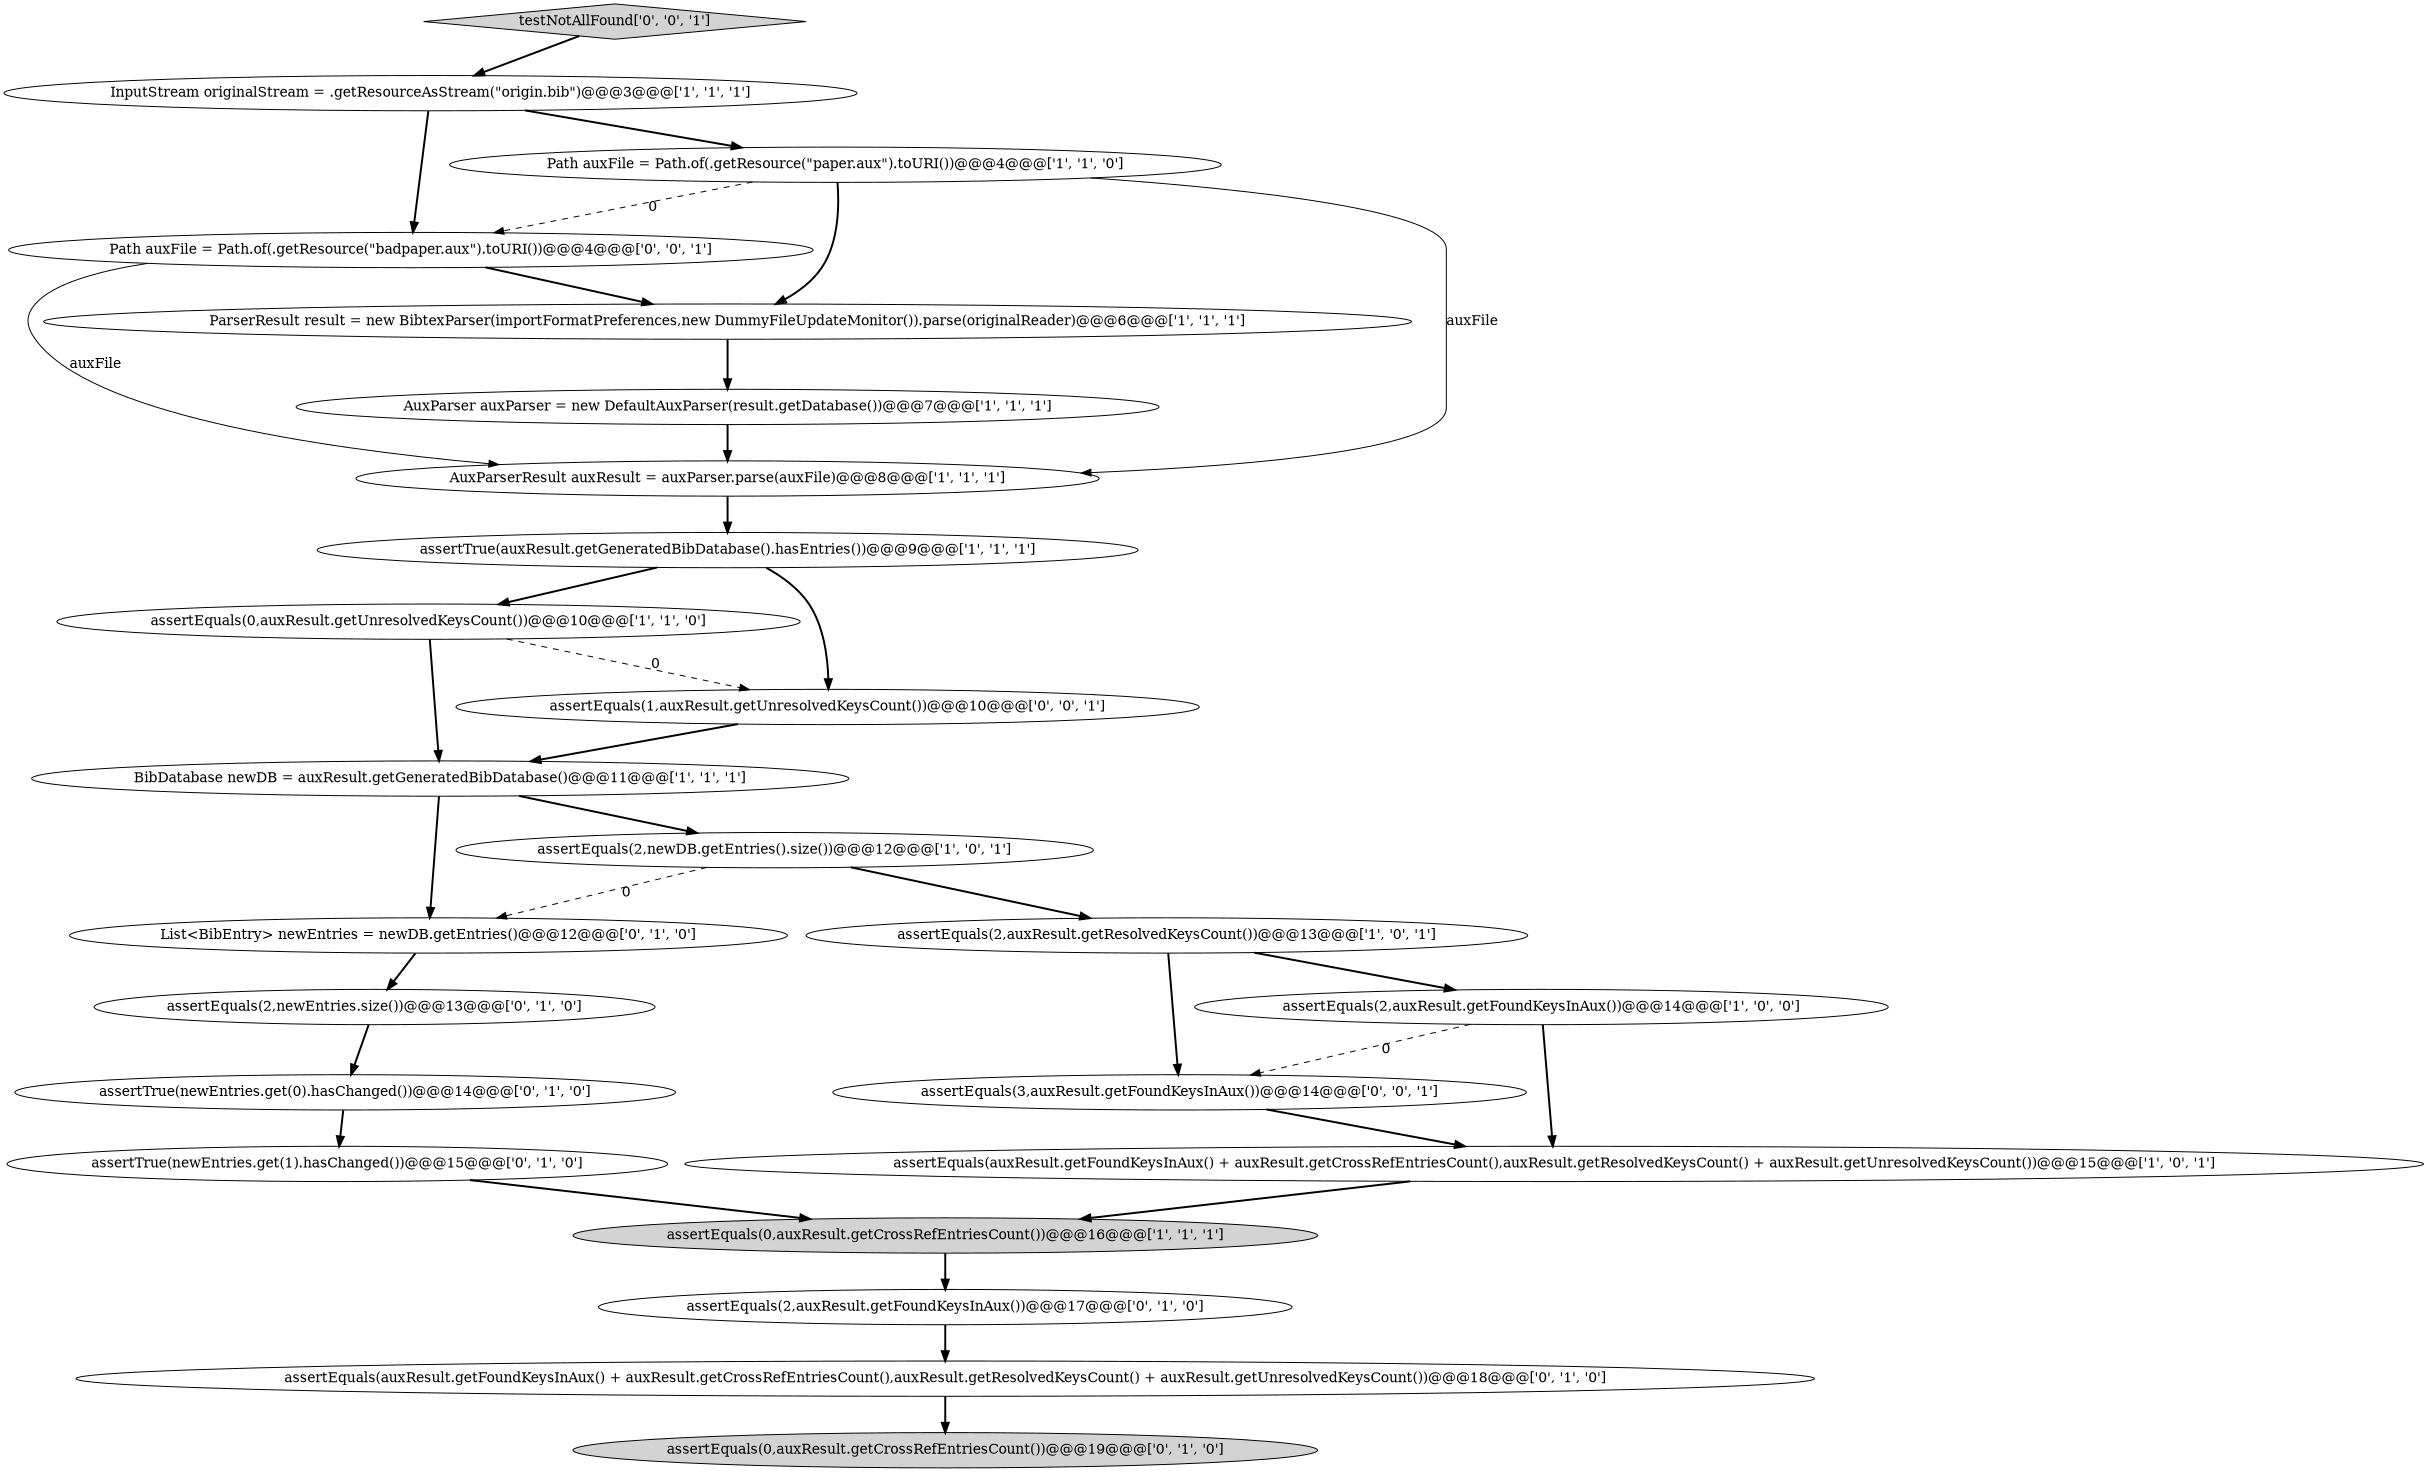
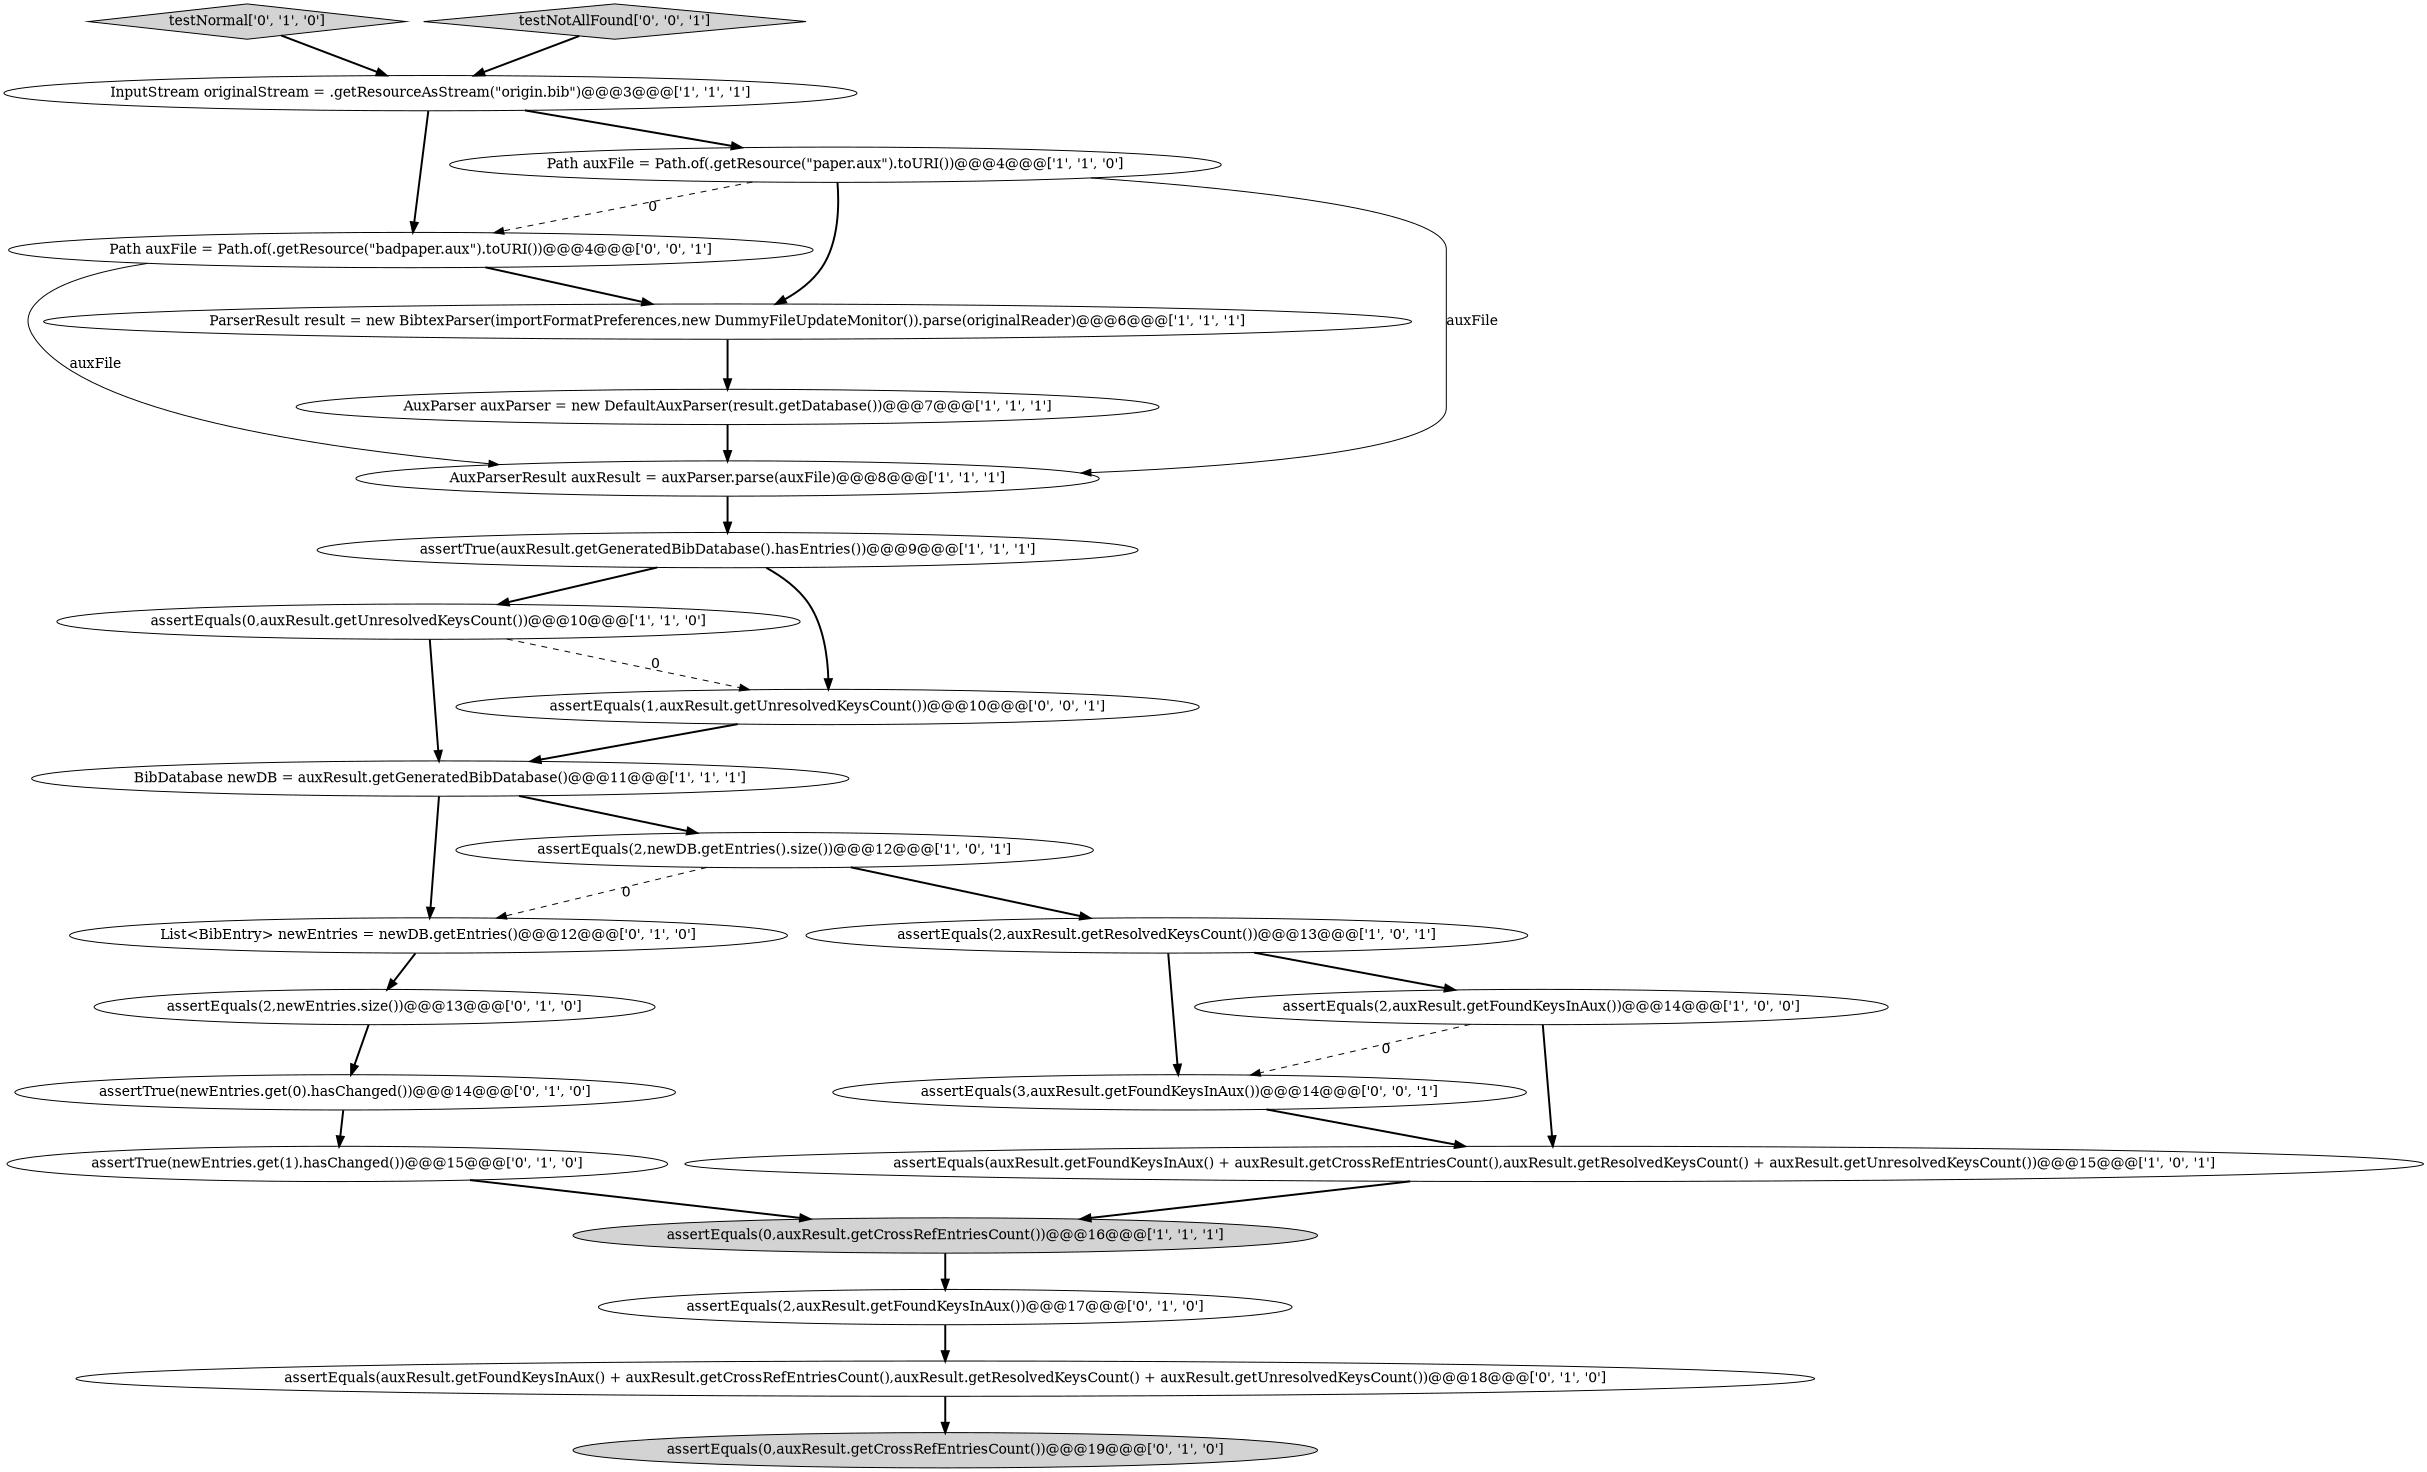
none -> (247, 22)
